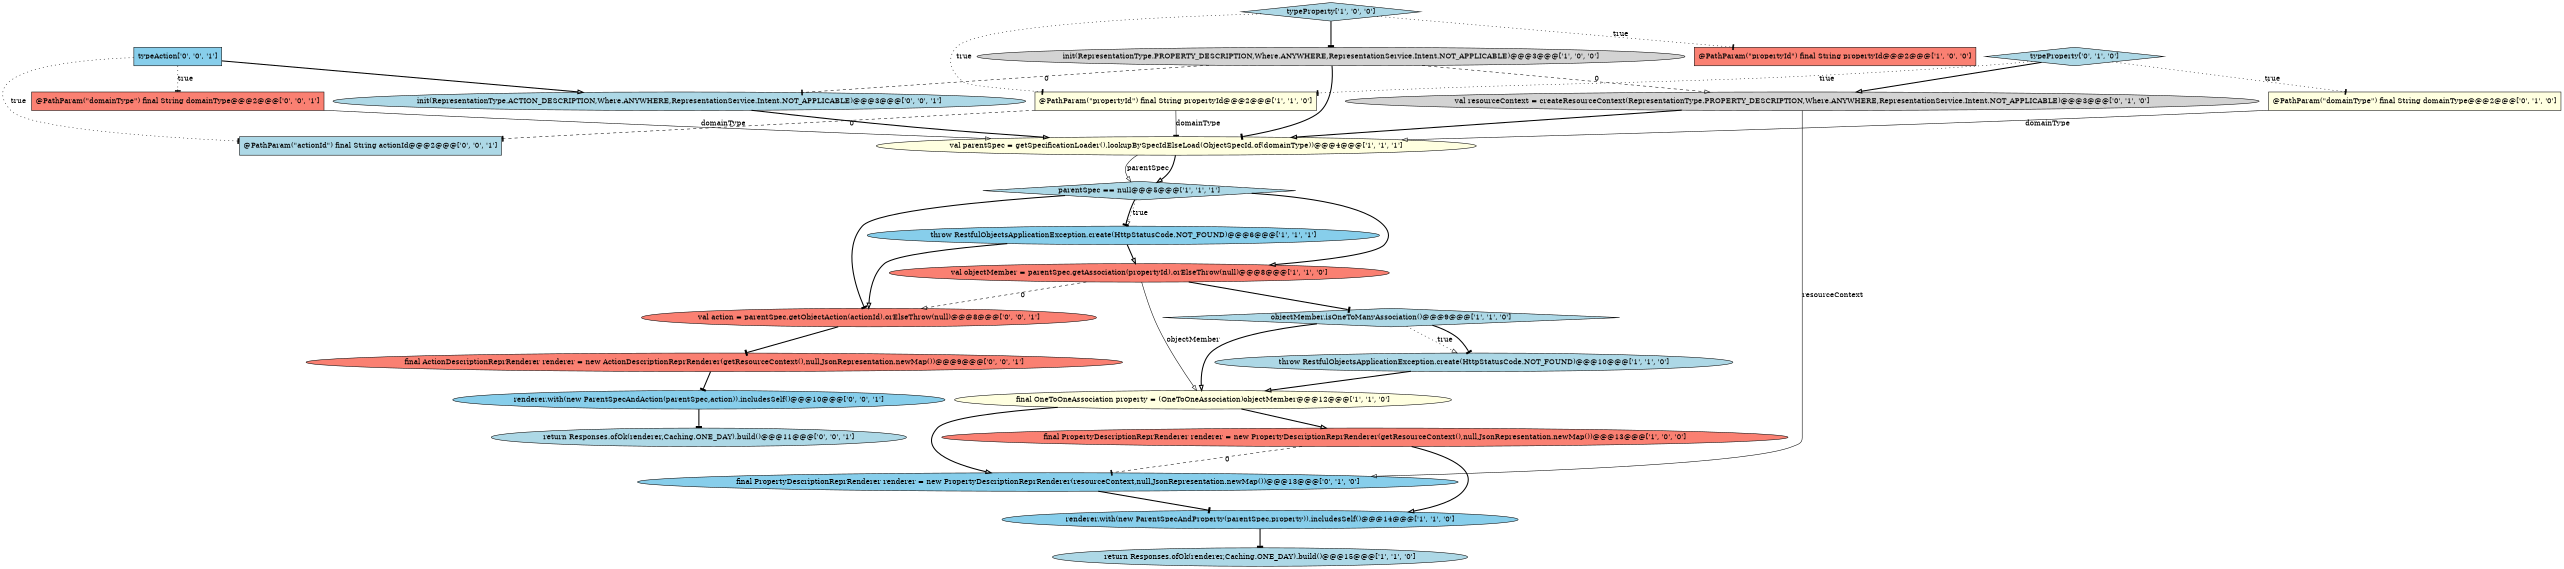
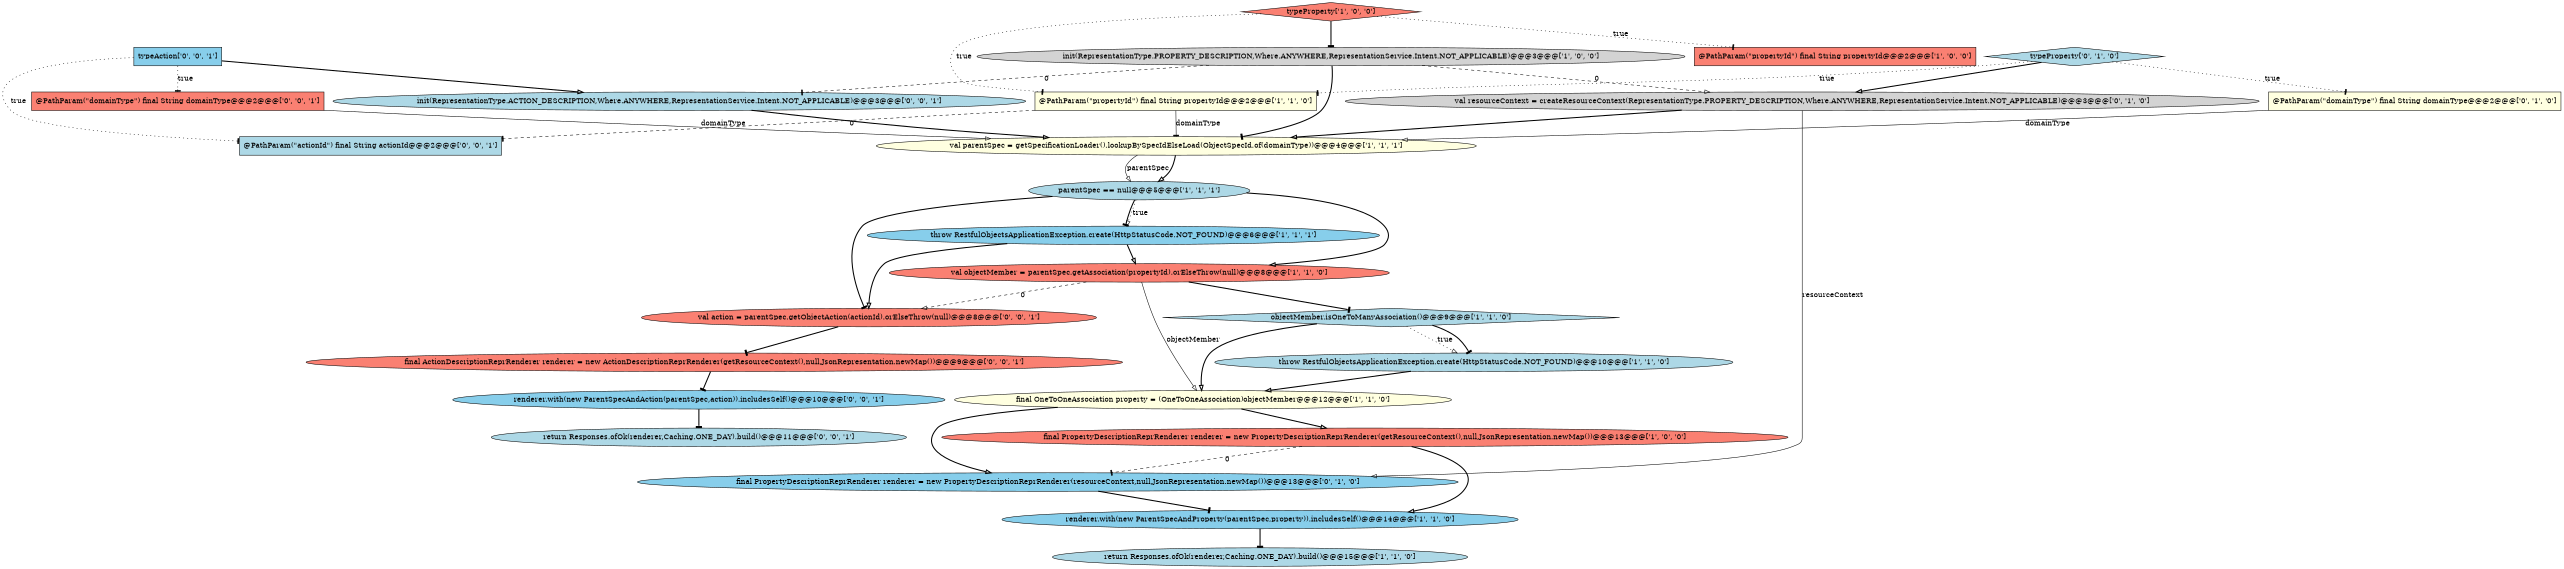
(1331, 12) -> (1331, 12)
(1139, 191) -> (1139, 191)
